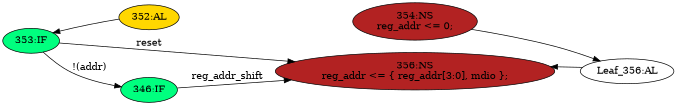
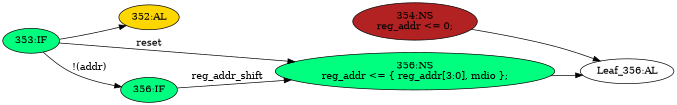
(89, 25) -> (90, 34)
(570, 67) -> (563, 76)
(415, 71) -> (415, 71)
(149, 90) -> (149, 90)
